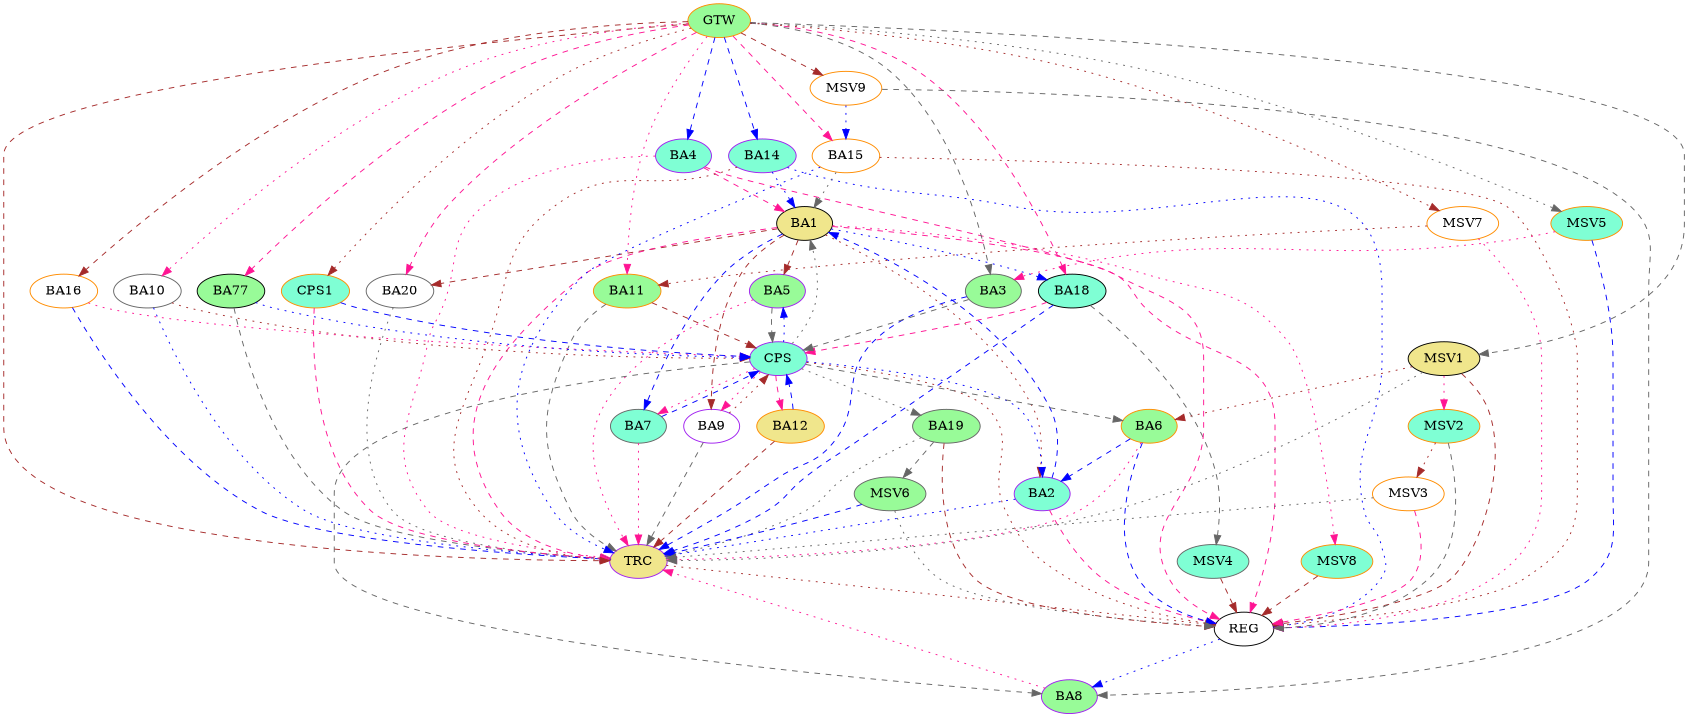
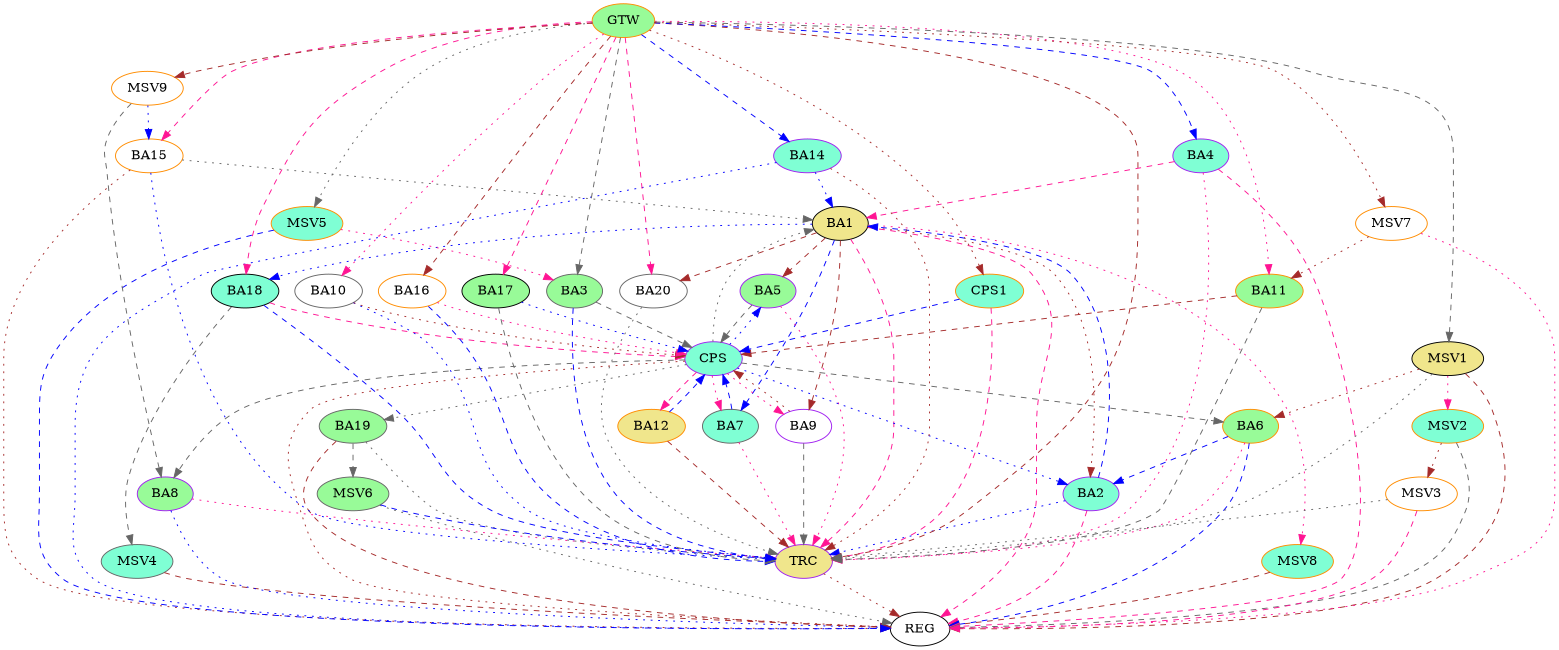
(231, 291) -> (496, 291)
(1161, 661) -> (507, 613)
